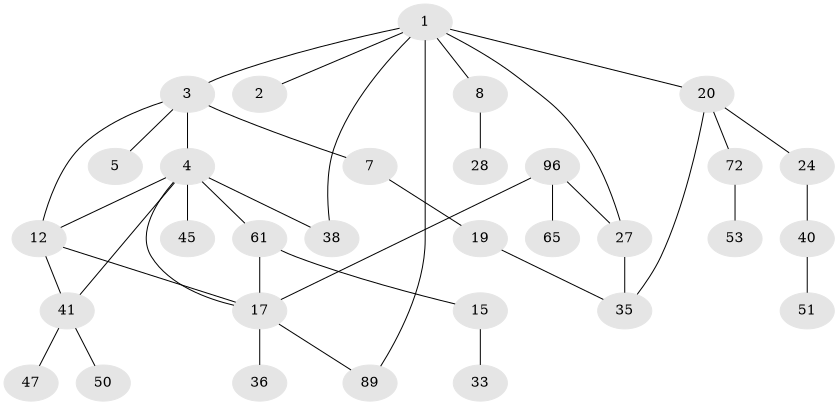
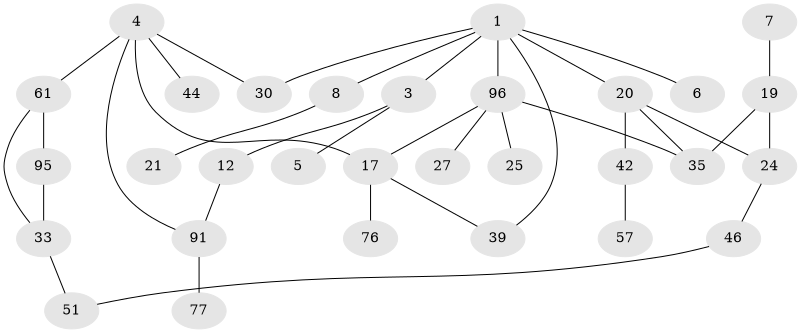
(260, 94) -> (697, 94)
(555, 107) -> (498, 58)
(188, 130) -> none
none -> (770, 130)
(277, 133) -> none
(480, 166) -> (154, 166)
(735, 166) -> (625, 166)
(113, 203) -> none
(188, 239) -> (192, 94)
(332, 239) -> (264, 94)
(553, 239) -> (515, 166)
(735, 239) -> (625, 239)
(807, 239) -> (734, 239)
none -> (58, 275)
(149, 275) -> none
(260, 275) -> (4, 166)
(625, 275) -> (600, 126)
(67, 311) -> (199, 239)
(480, 311) -> (44, 166)
(31, 383) -> (199, 311)
(103, 383) -> none
(260, 383) -> (371, 239)
(370, 383) -> (498, 239)
